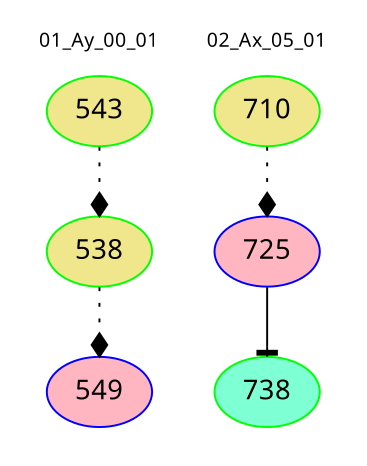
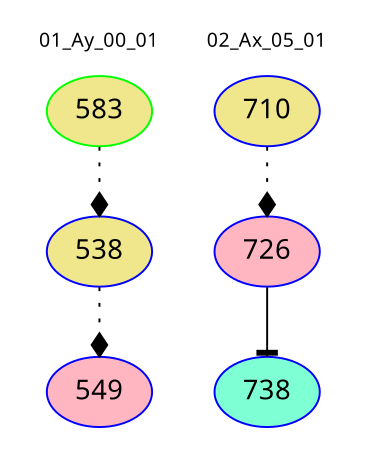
(99, 111) -> (99, 111)
(267, 111) -> (267, 111)
(99, 252) -> (99, 252)
(267, 252) -> (267, 252)
(267, 392) -> (267, 392)
